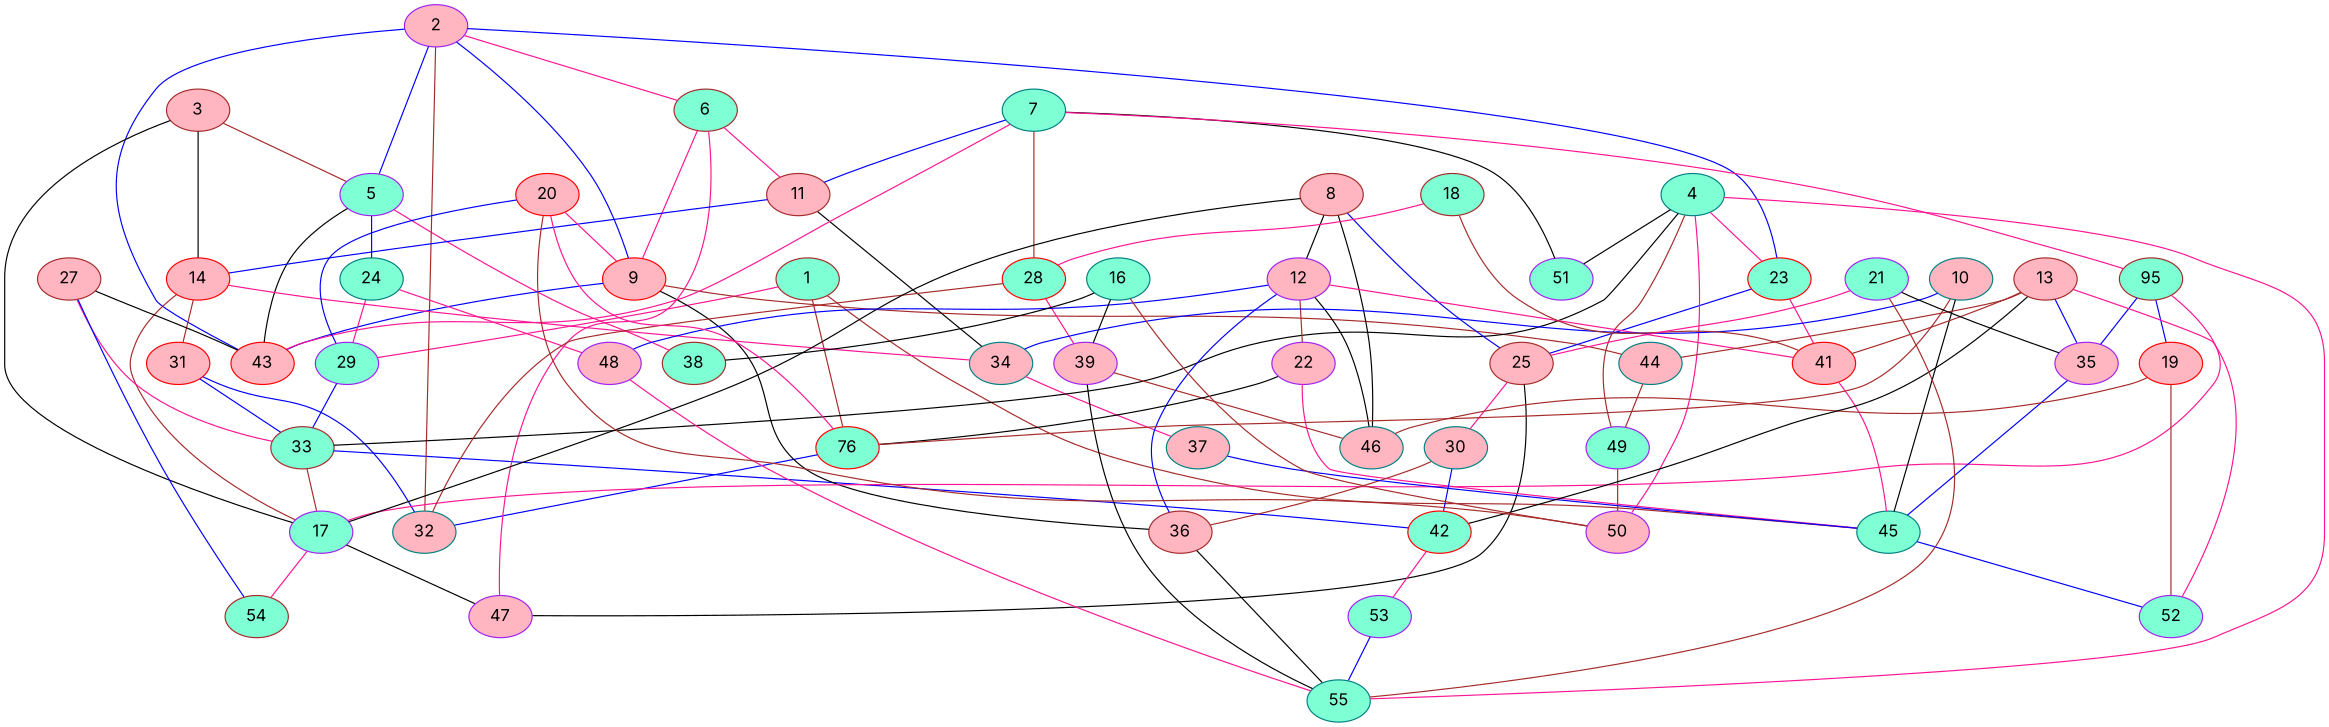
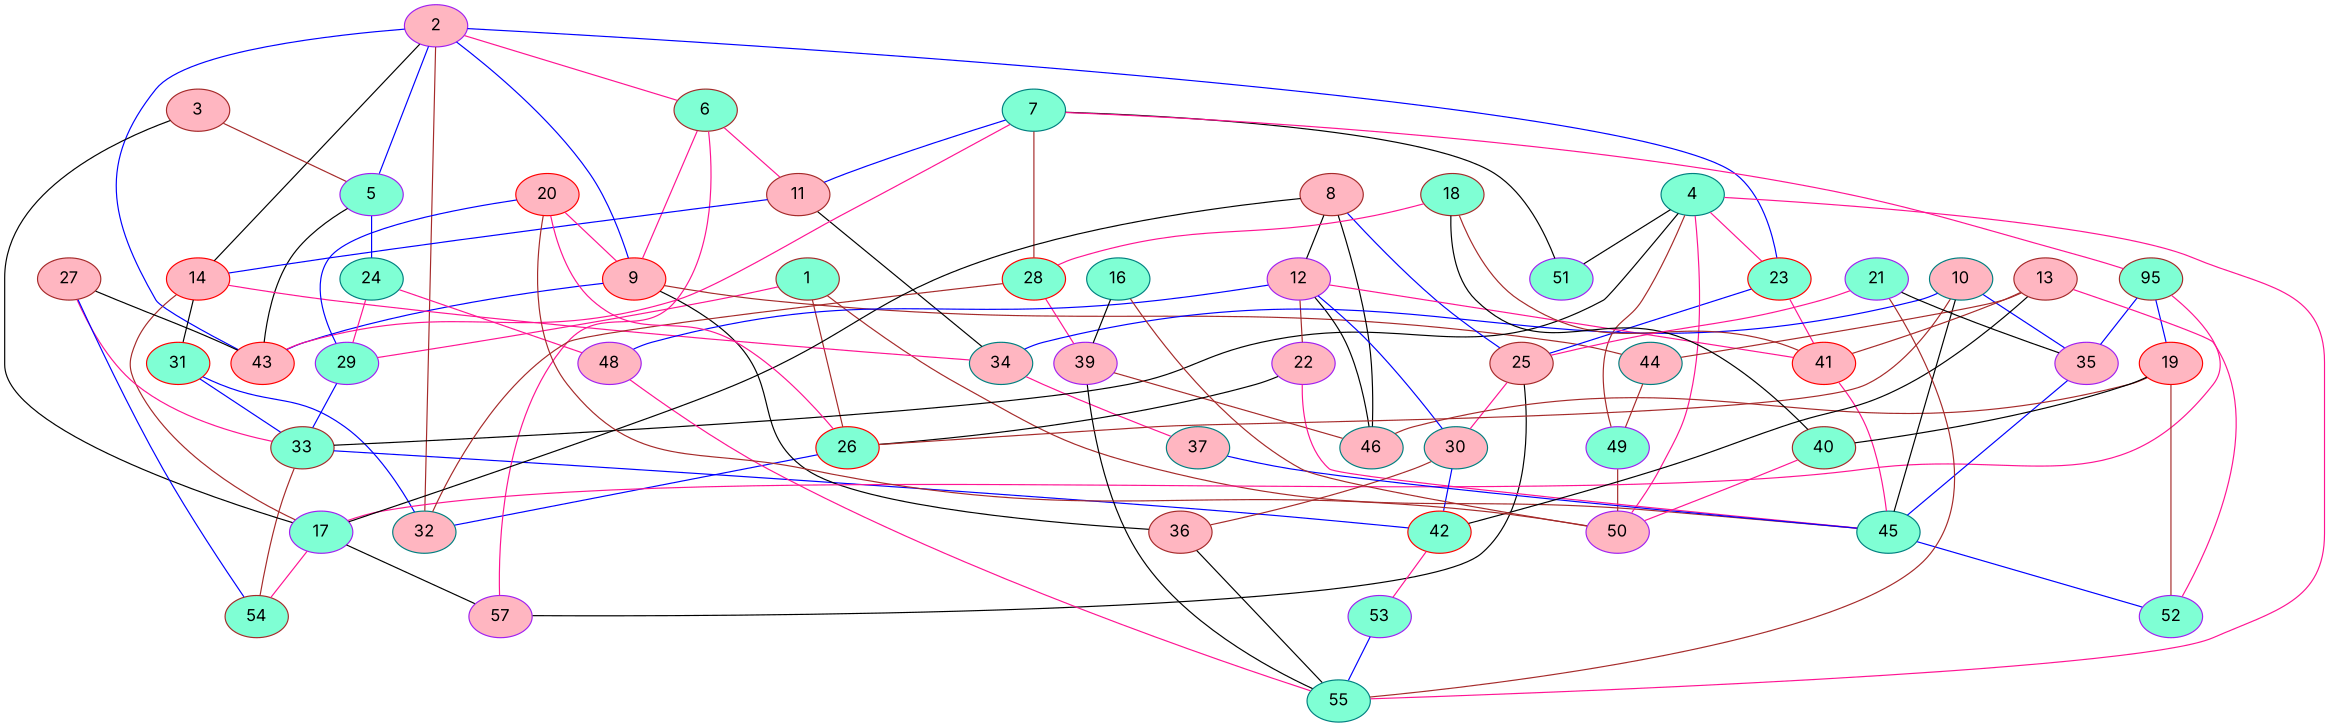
(198, 195) -> (317, 152)
(190, 315) -> (190, 315)
(2066, 321) -> (2024, 321)
(178, 363) -> (178, 363)
(694, 363) -> none
(1182, 381) -> (1384, 358)
(848, 448) -> (848, 448)
none -> (1824, 448)
(312, 490) -> (274, 531)
(501, 617) -> (501, 617)
